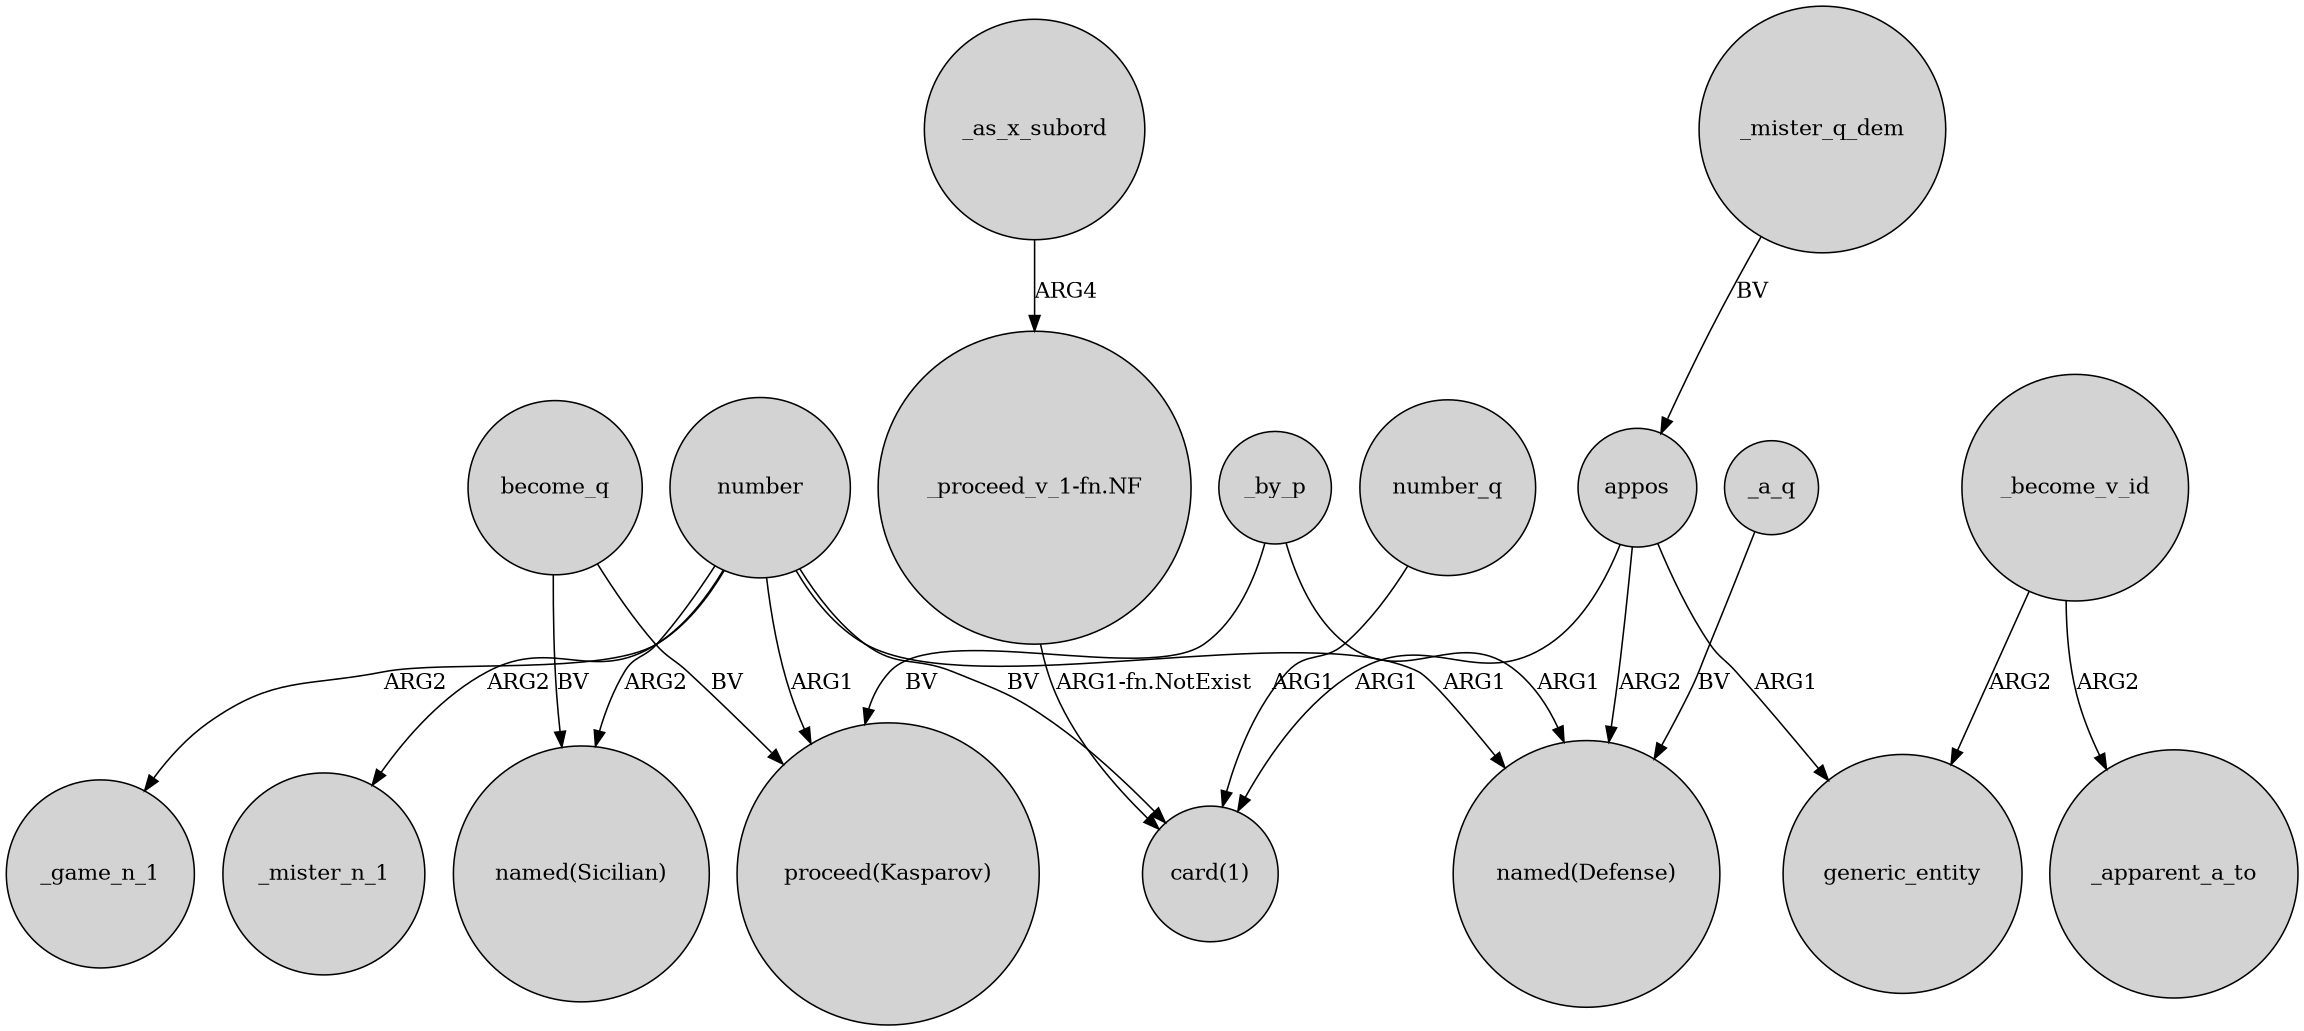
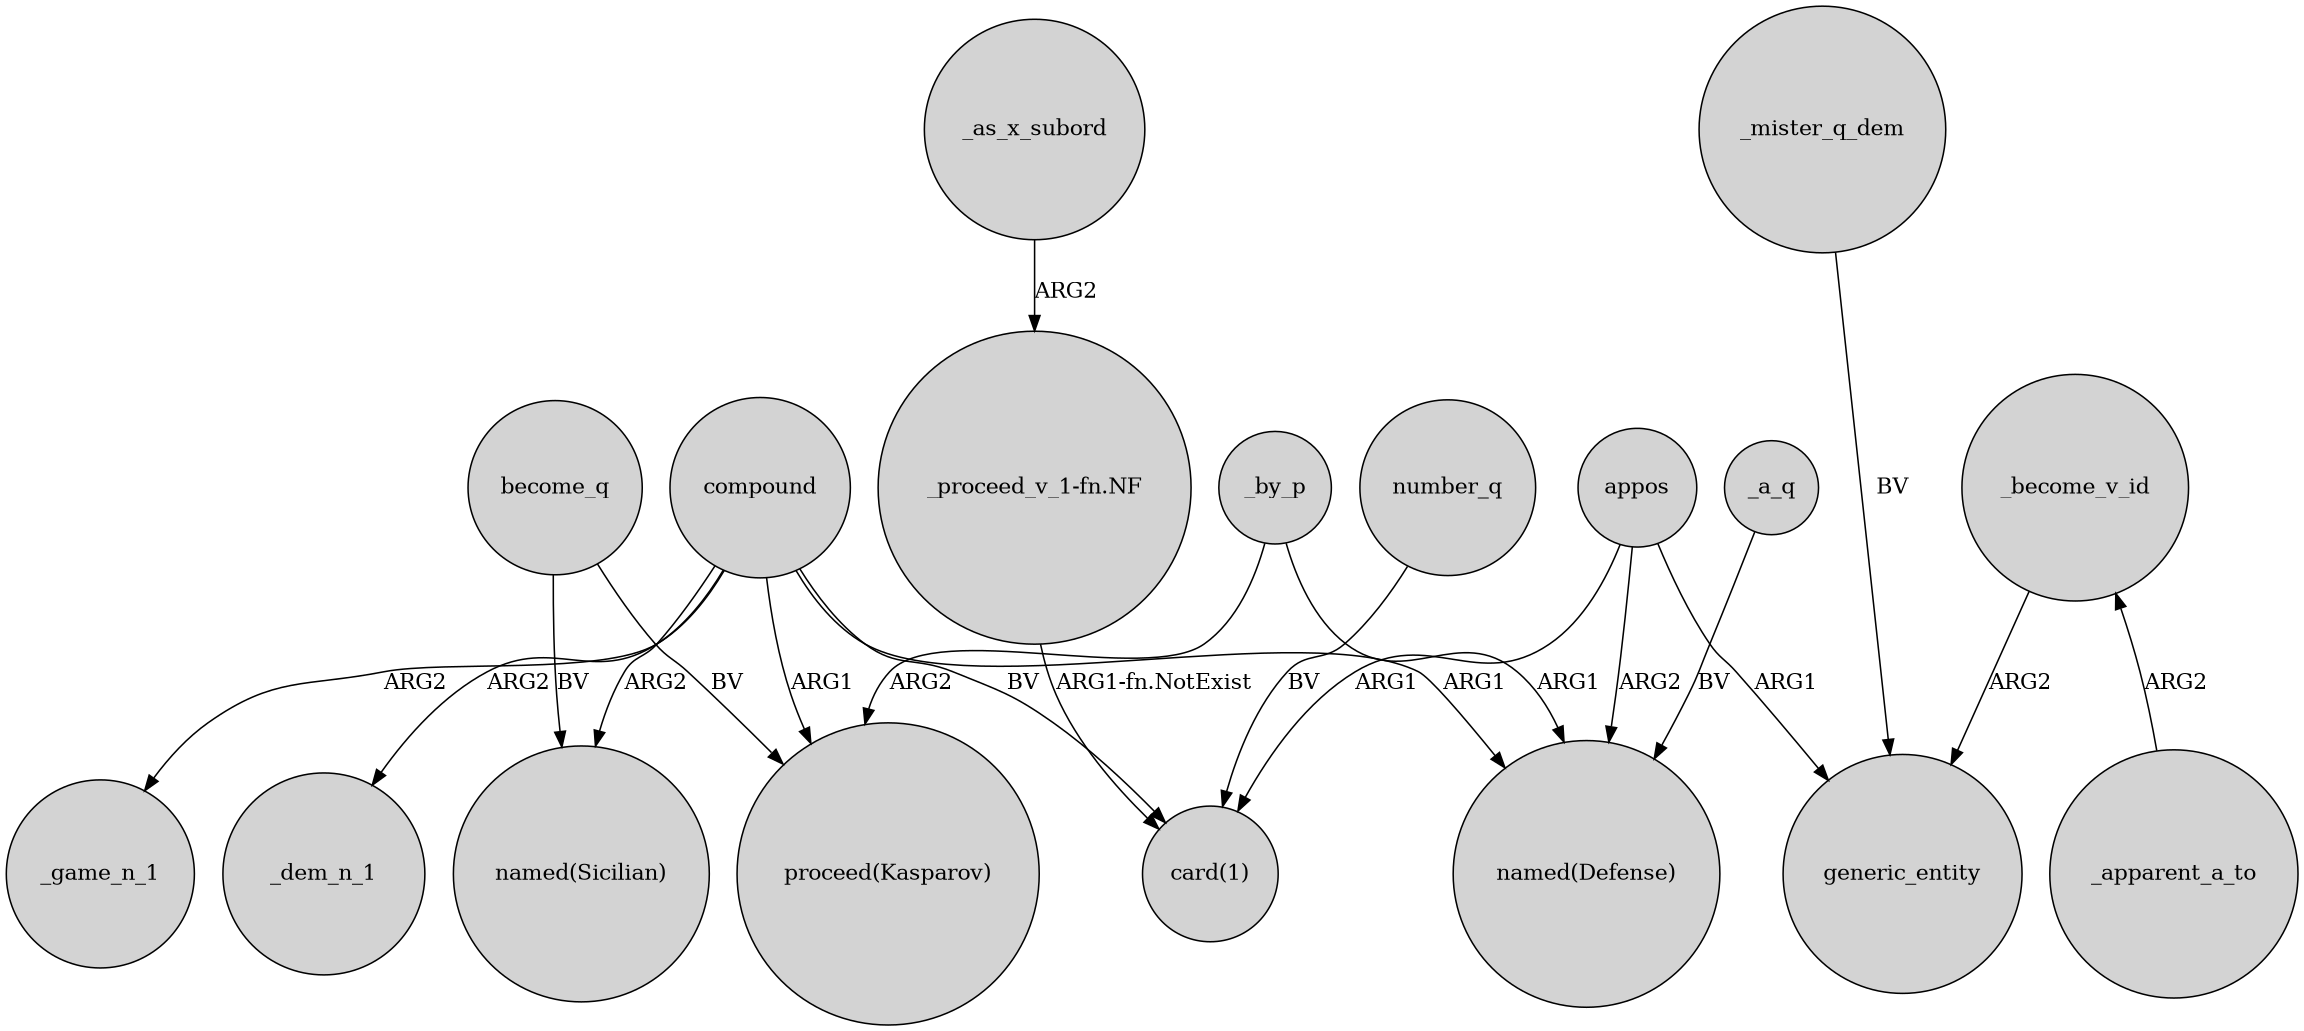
(1066, 292) -> (1066, 292)
(1712, 327) -> (1862, 496)
(760, 488) -> (760, 488)
(2073, 680) -> (2142, 679)
(921, 683) -> (921, 683)
(1304, 683) -> (1304, 683)
(324, 874) -> (324, 874)
